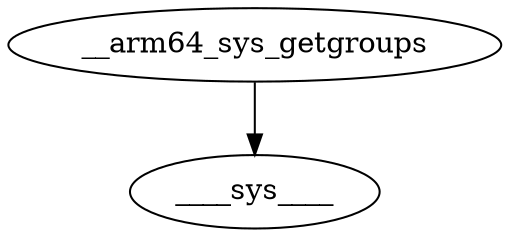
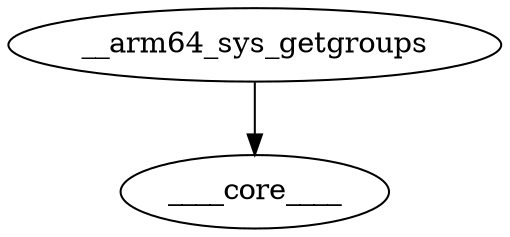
(255, 192) -> (255, 192)
